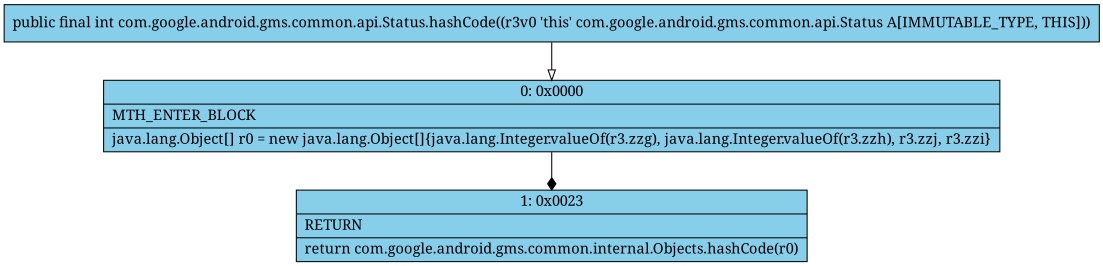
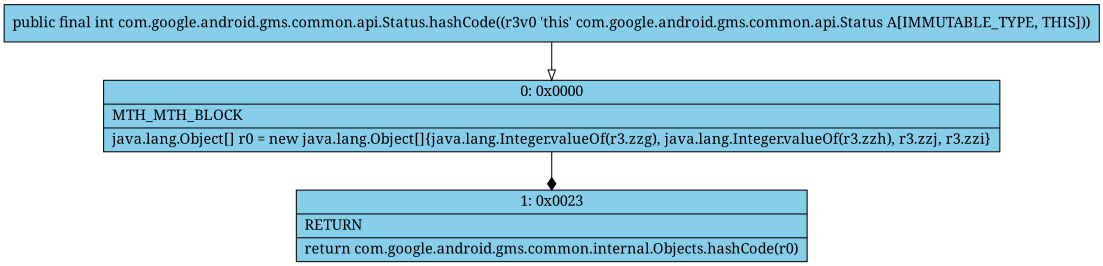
(184, 116) -> (178, 116)
